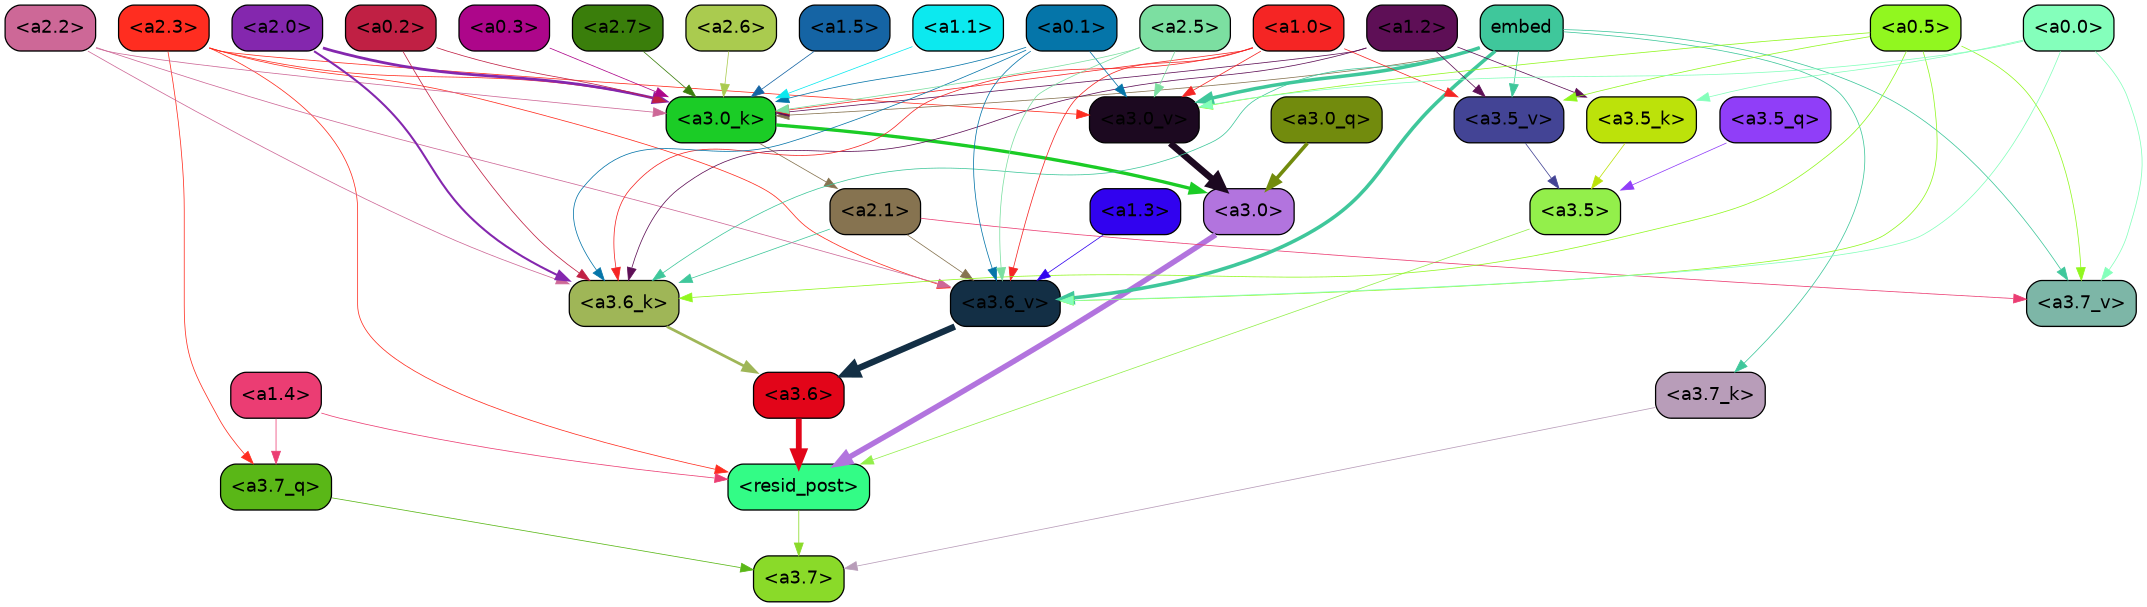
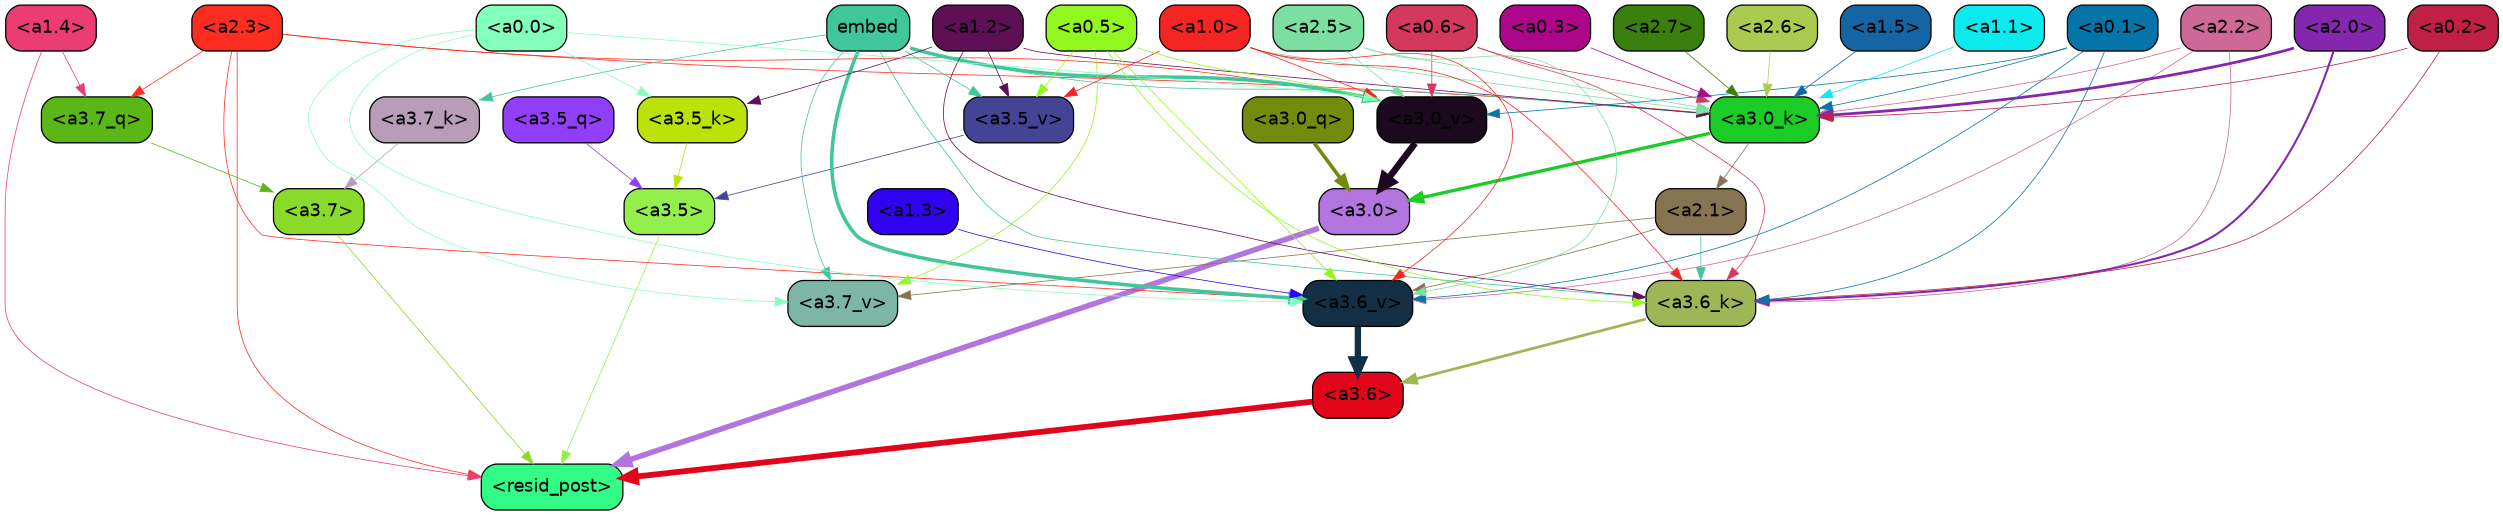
none -> (1432, 28)
(1021, 80) -> (1496, 84)
(1170, 89) -> (1302, 89)
(1412, 261) -> (1283, 256)
(799, 527) -> (431, 344)
